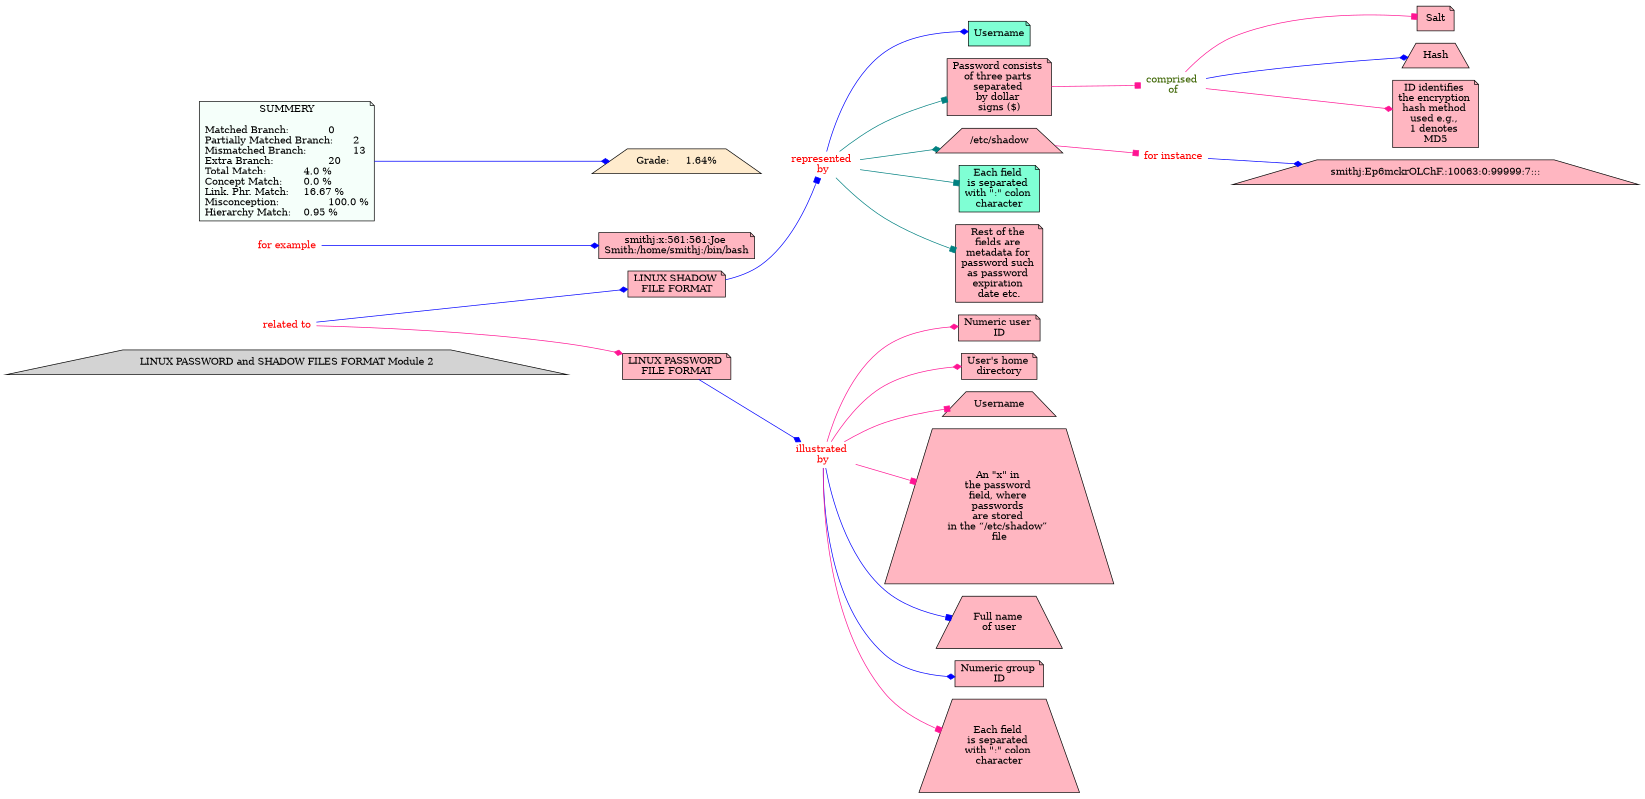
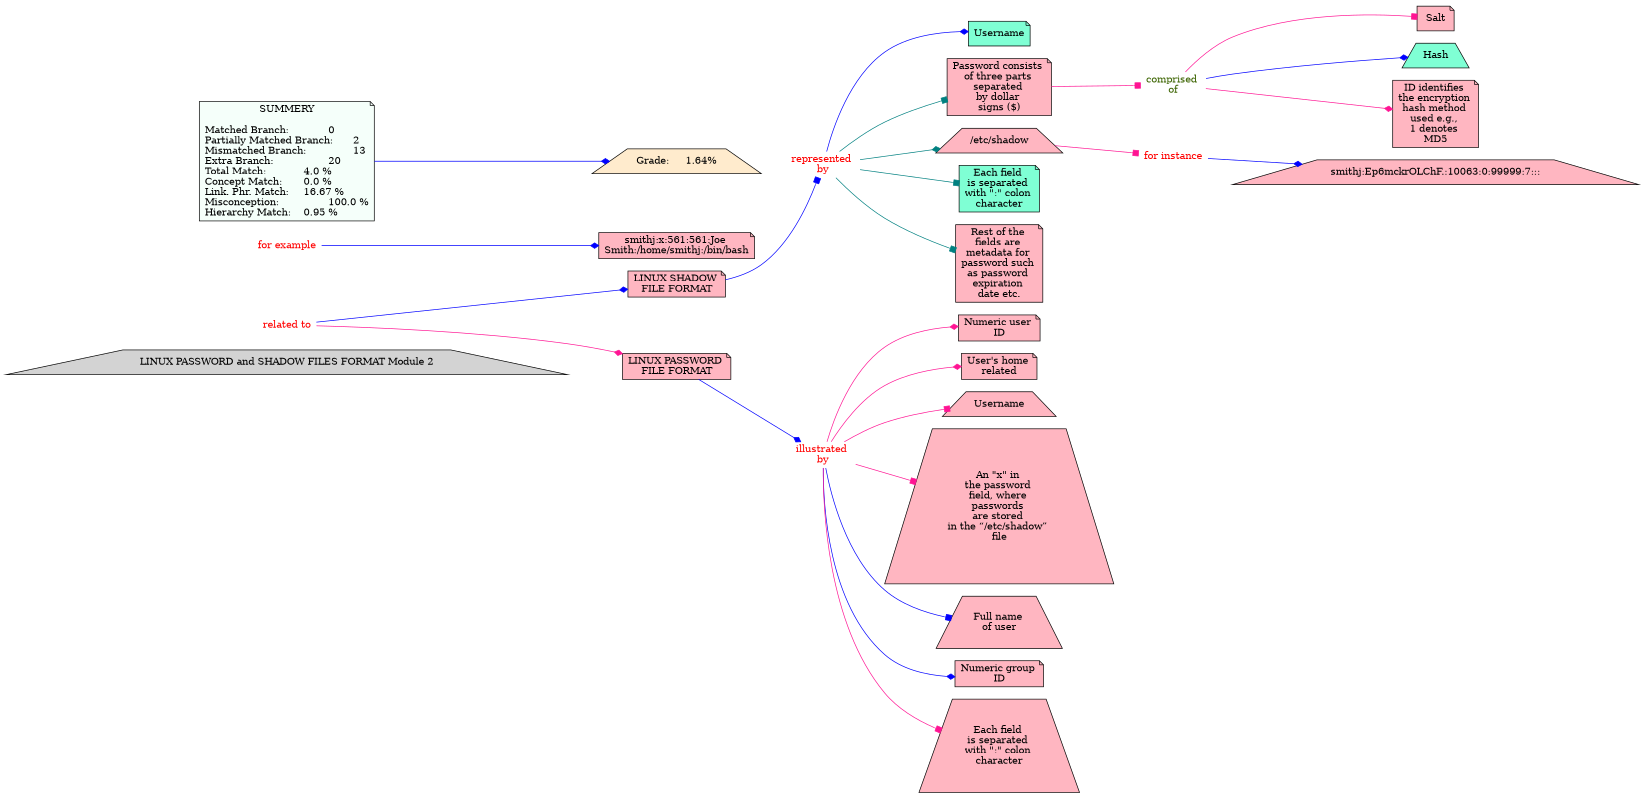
(1436, 56) -> (1436, 56)
(999, 366) -> (999, 366)
